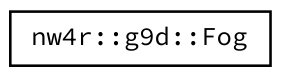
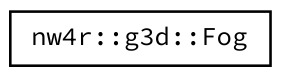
(140, 39) -> (140, 39)
